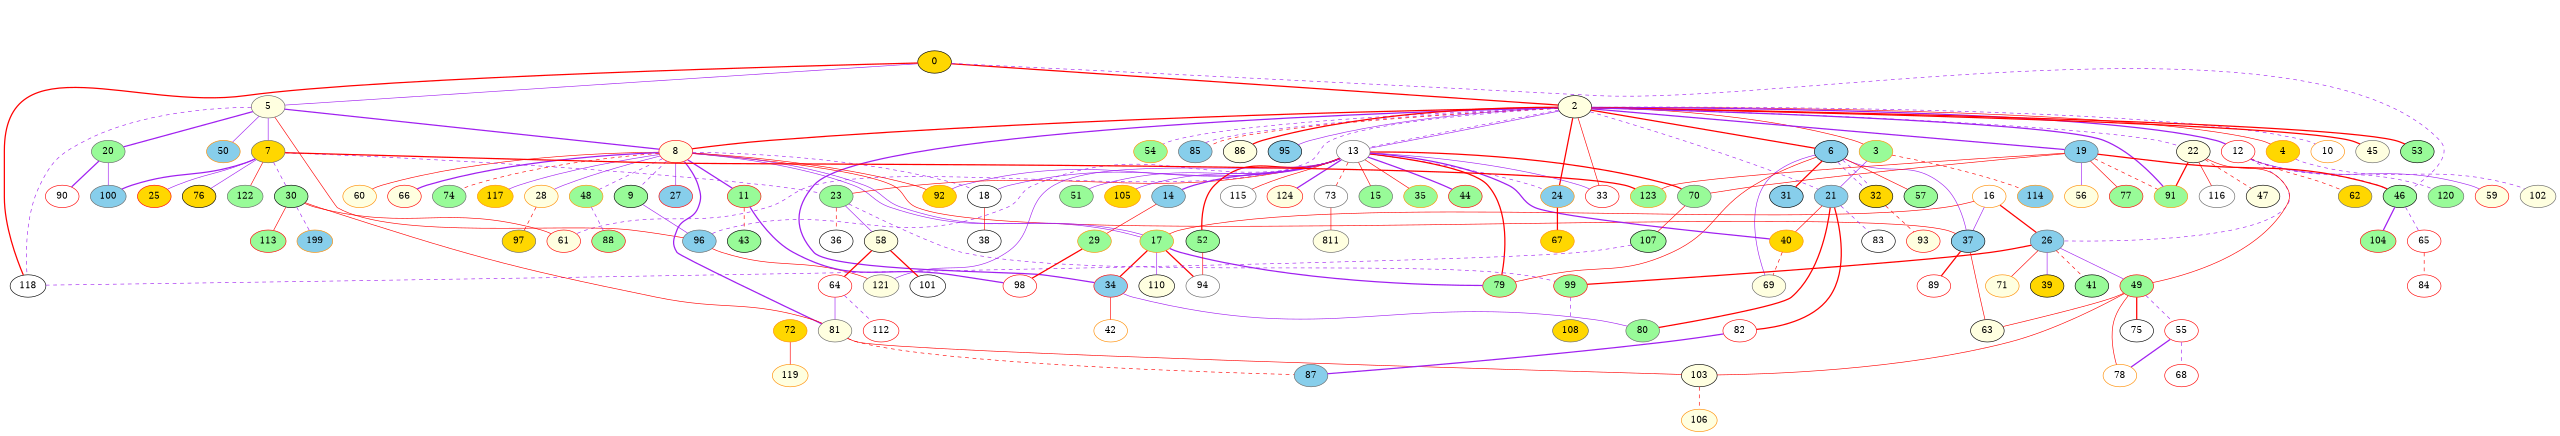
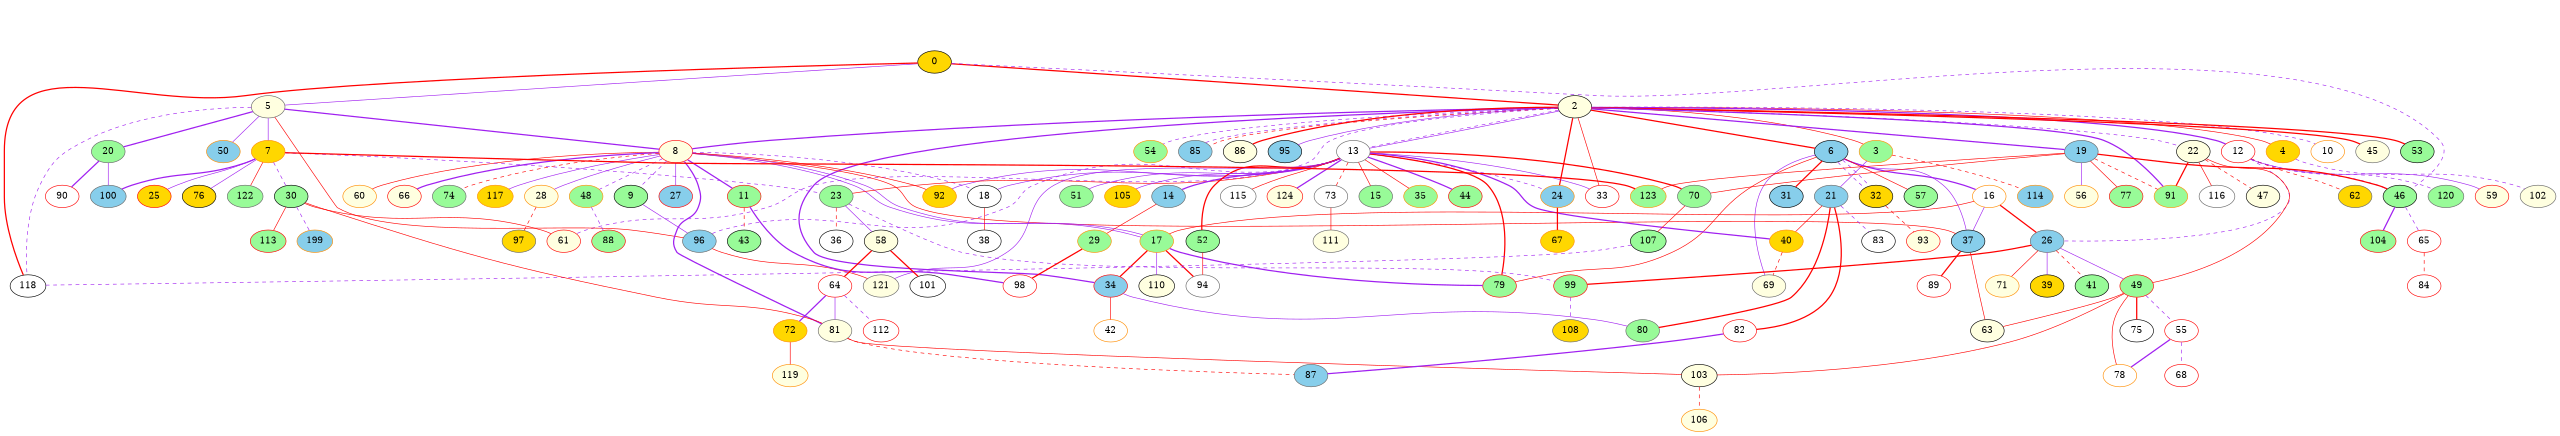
(1125, 120) -> (1125, 120)
(1705, 148) -> none
(268, 152) -> (268, 152)
none -> (1910, 175)
(1331, 241) -> (1331, 241)
none -> (813, 308)
